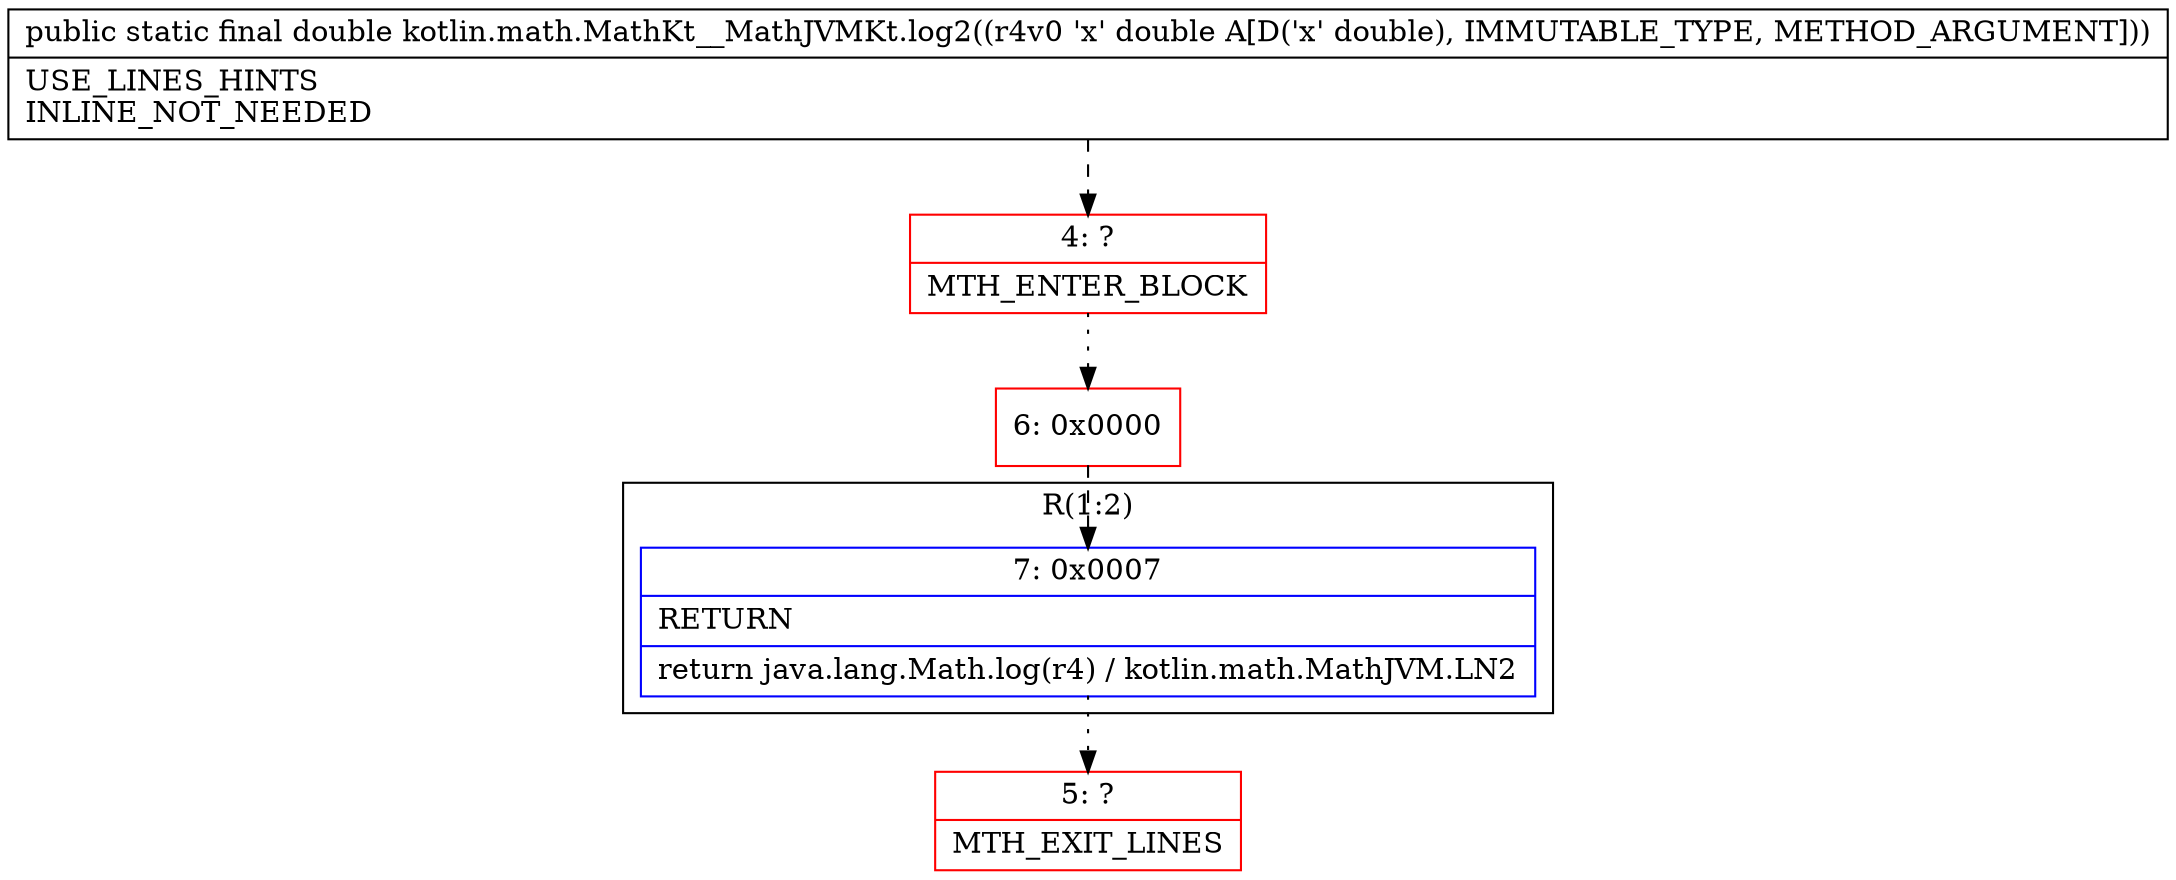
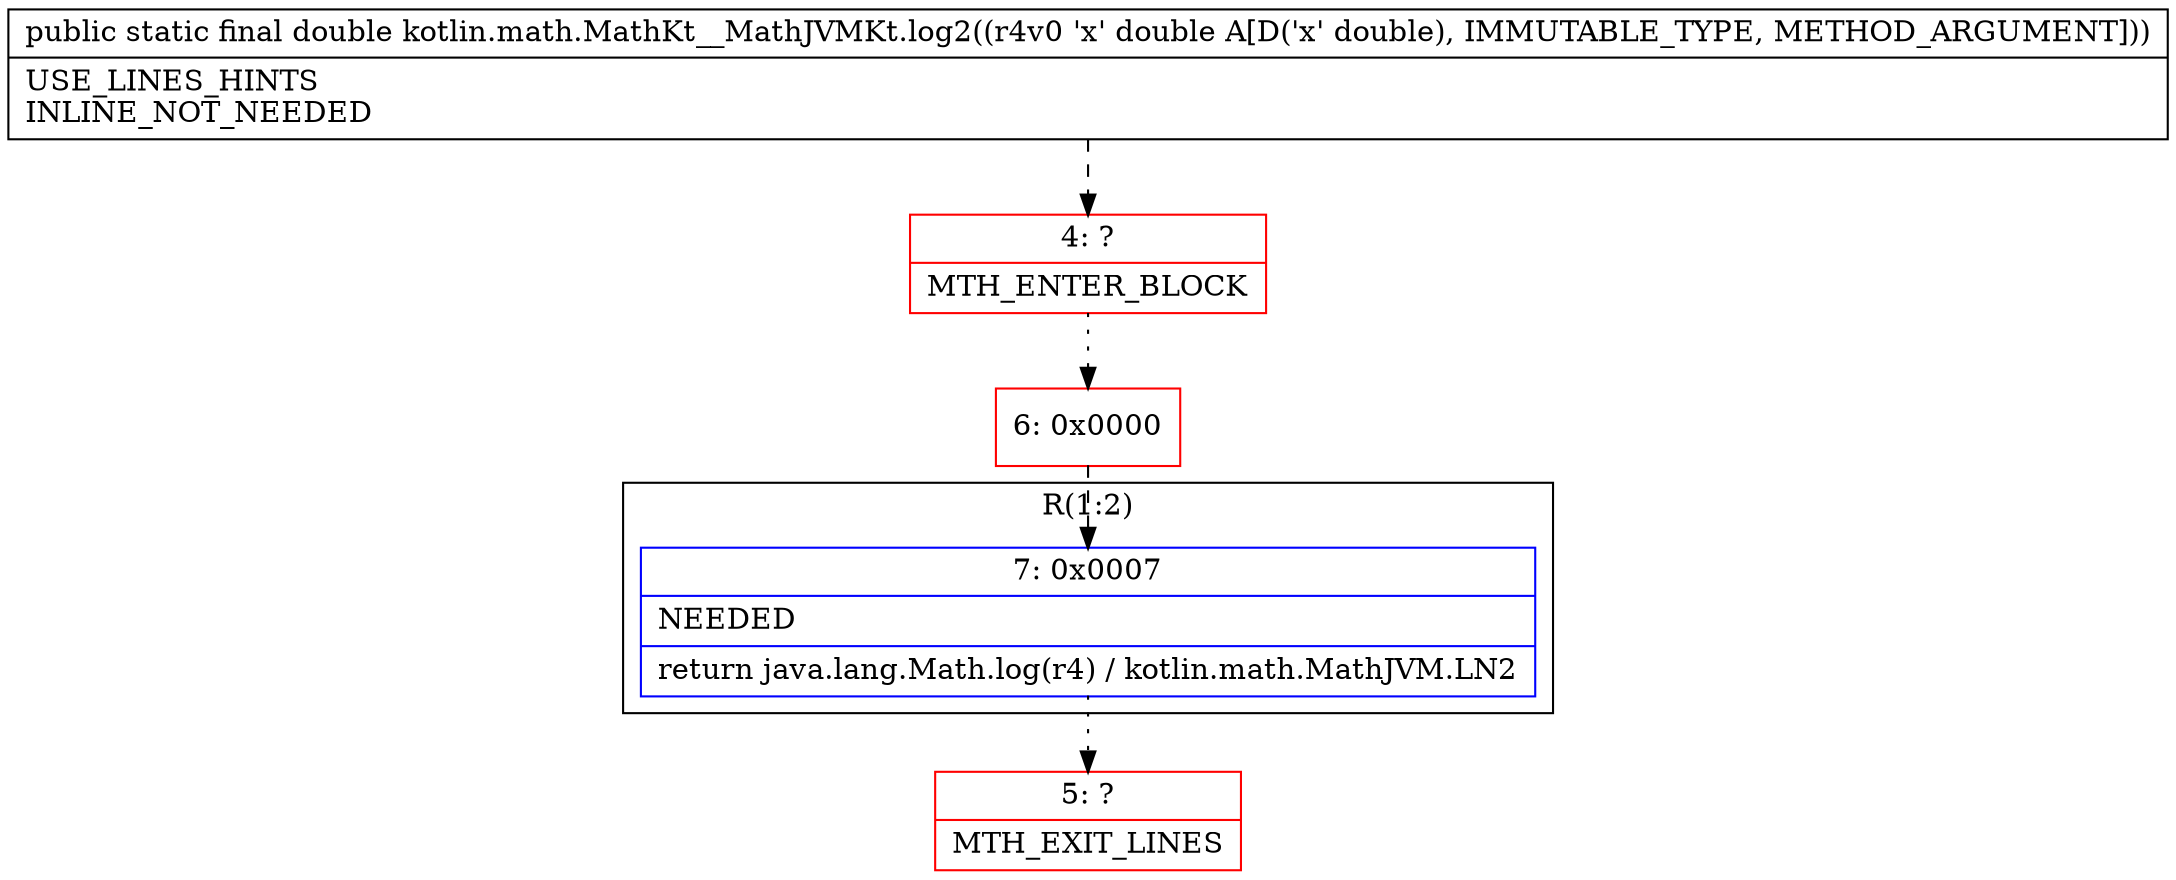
(726, 620) -> (728, 620)
